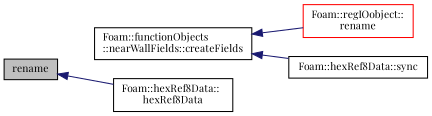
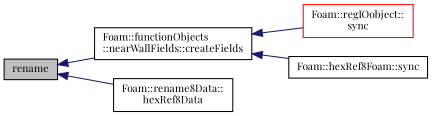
(358, 21) -> (358, 21)
none -> (81, 60)
(358, 67) -> (358, 67)
(173, 95) -> (173, 95)
